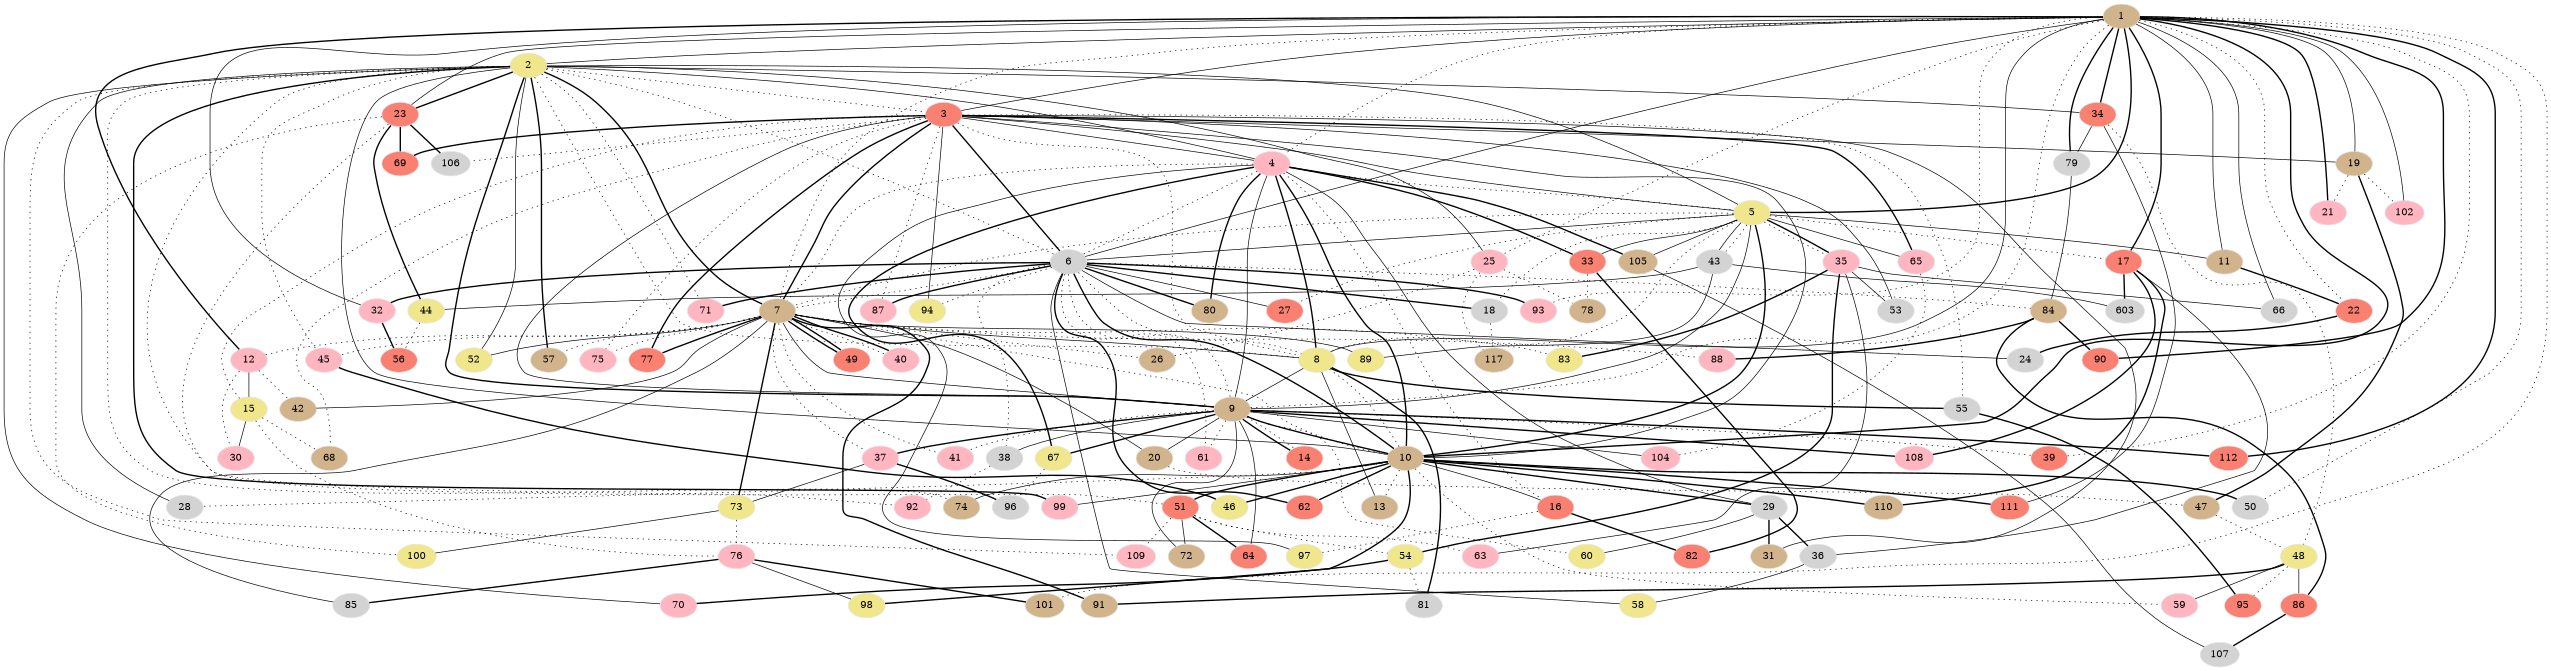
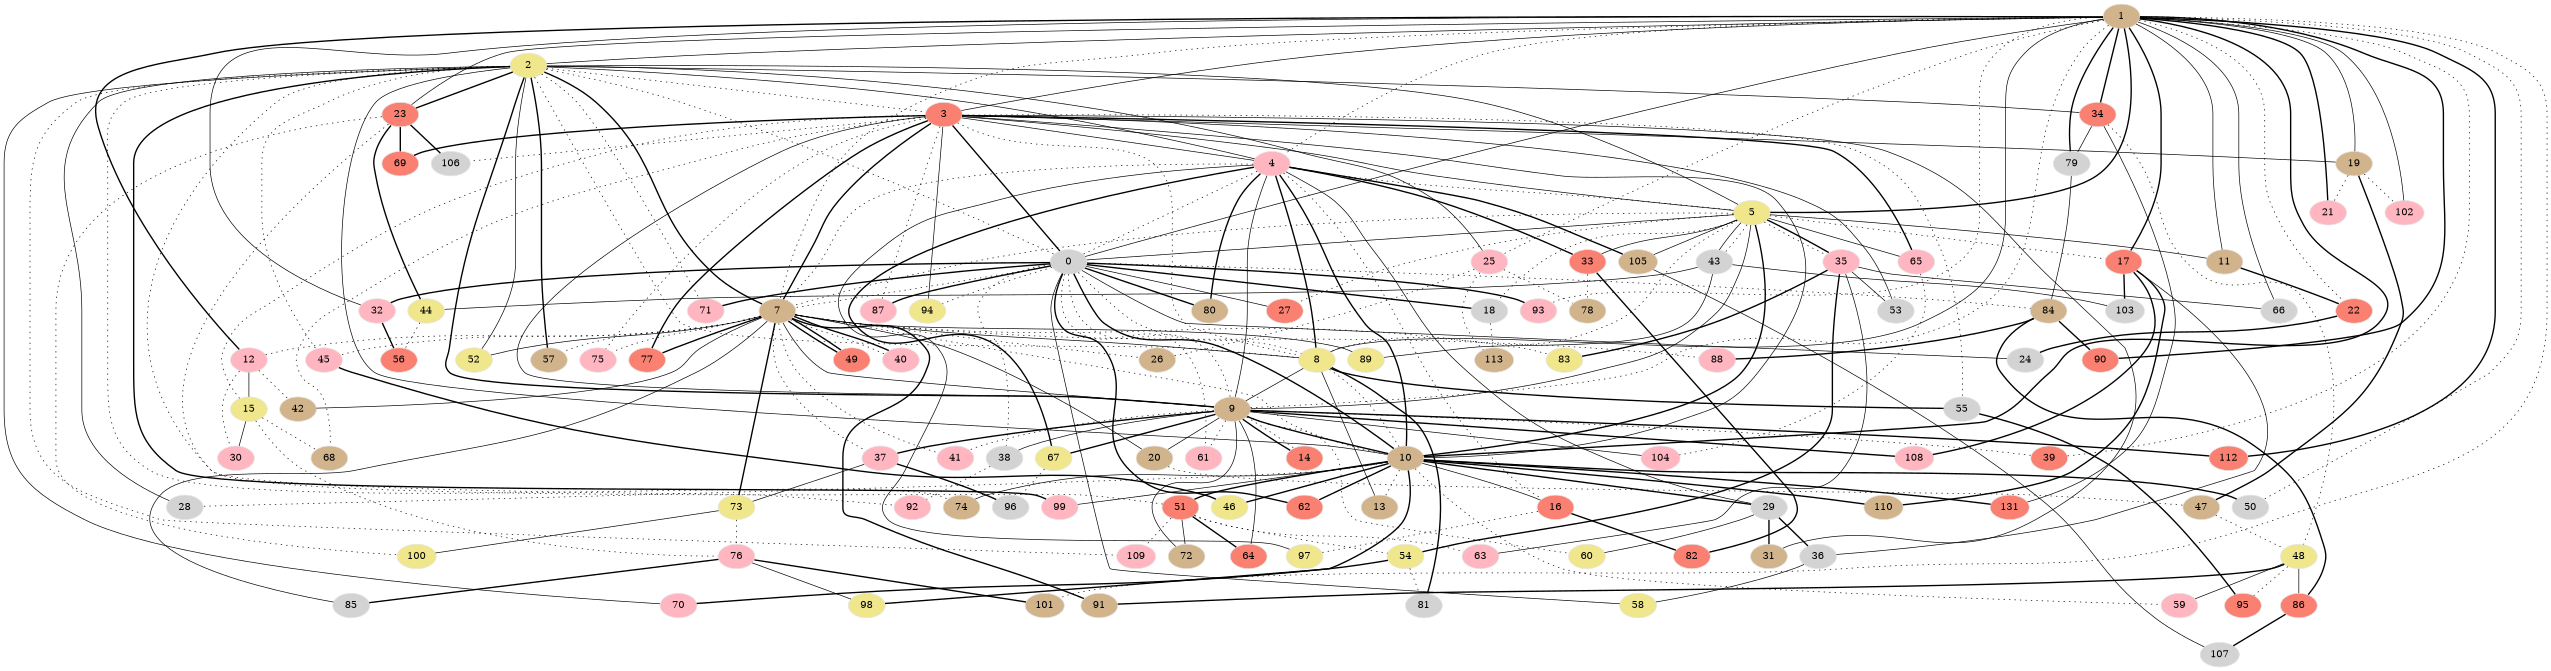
(1069, 262) -> (1069, 262)
(2125, 311) -> (2125, 311)
(1494, 360) -> (1494, 360)
(2010, 507) -> (2010, 507)
